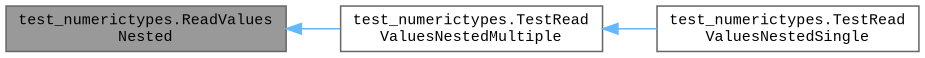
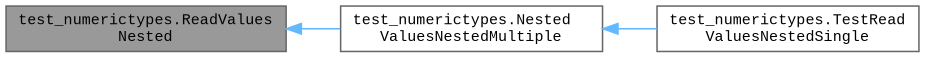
(472, 29) -> (472, 29)
